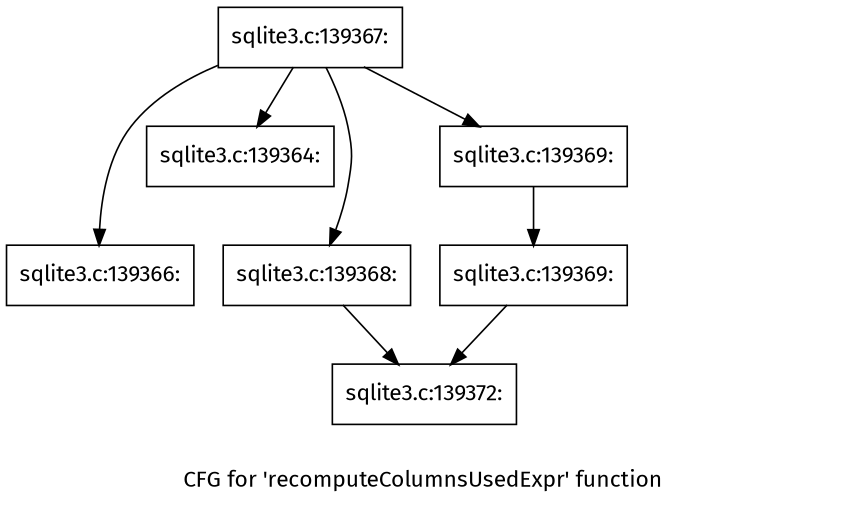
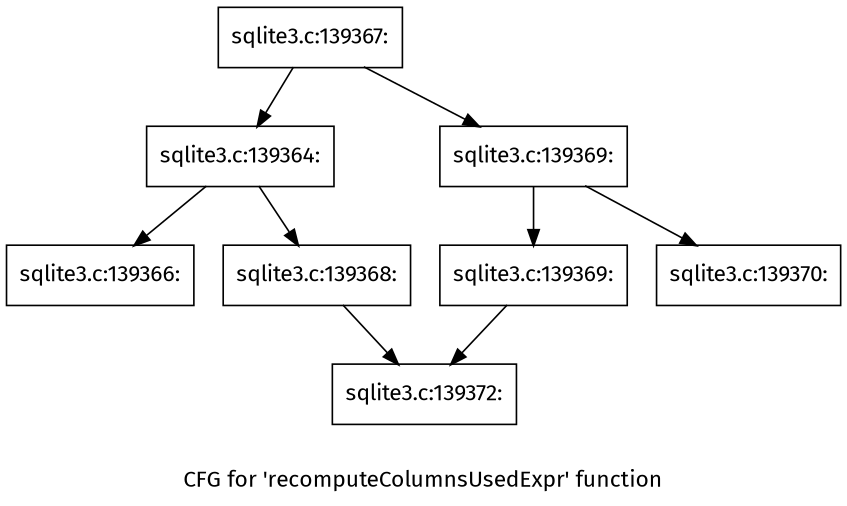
(131, 127) -> (177, 211)
(351, 147) -> (274, 209)
none -> (749, 275)
